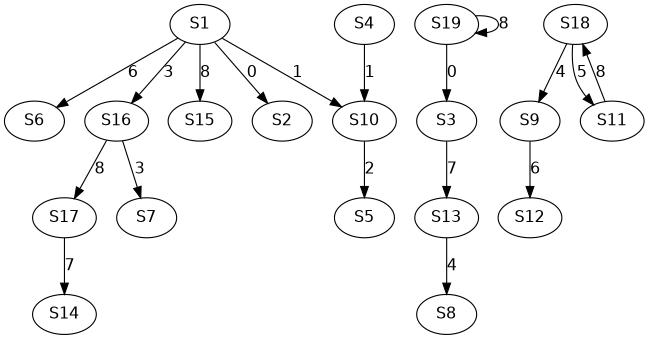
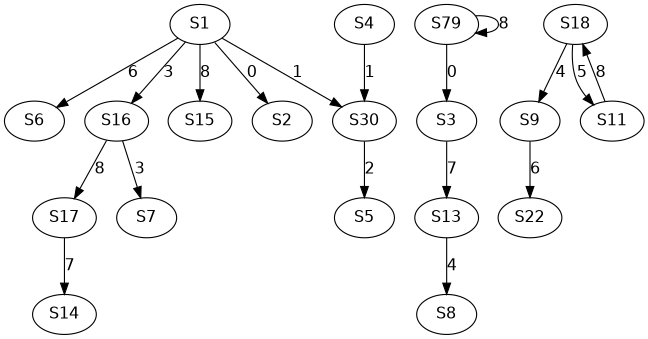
(447, 24) -> (447, 24)
(364, 121) -> (364, 121)
(530, 218) -> (530, 218)
